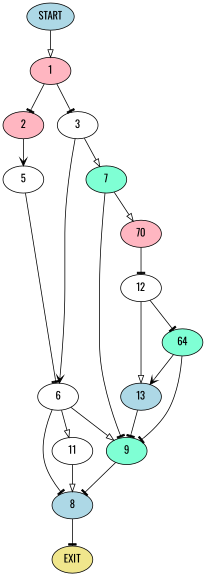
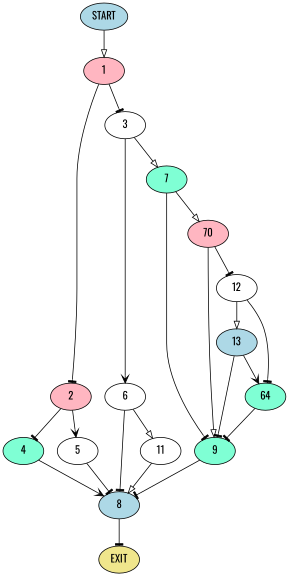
(40, 286) -> (97, 477)
(164, 367) -> (249, 366)
(89, 422) -> (209, 339)
none -> (23, 451)
